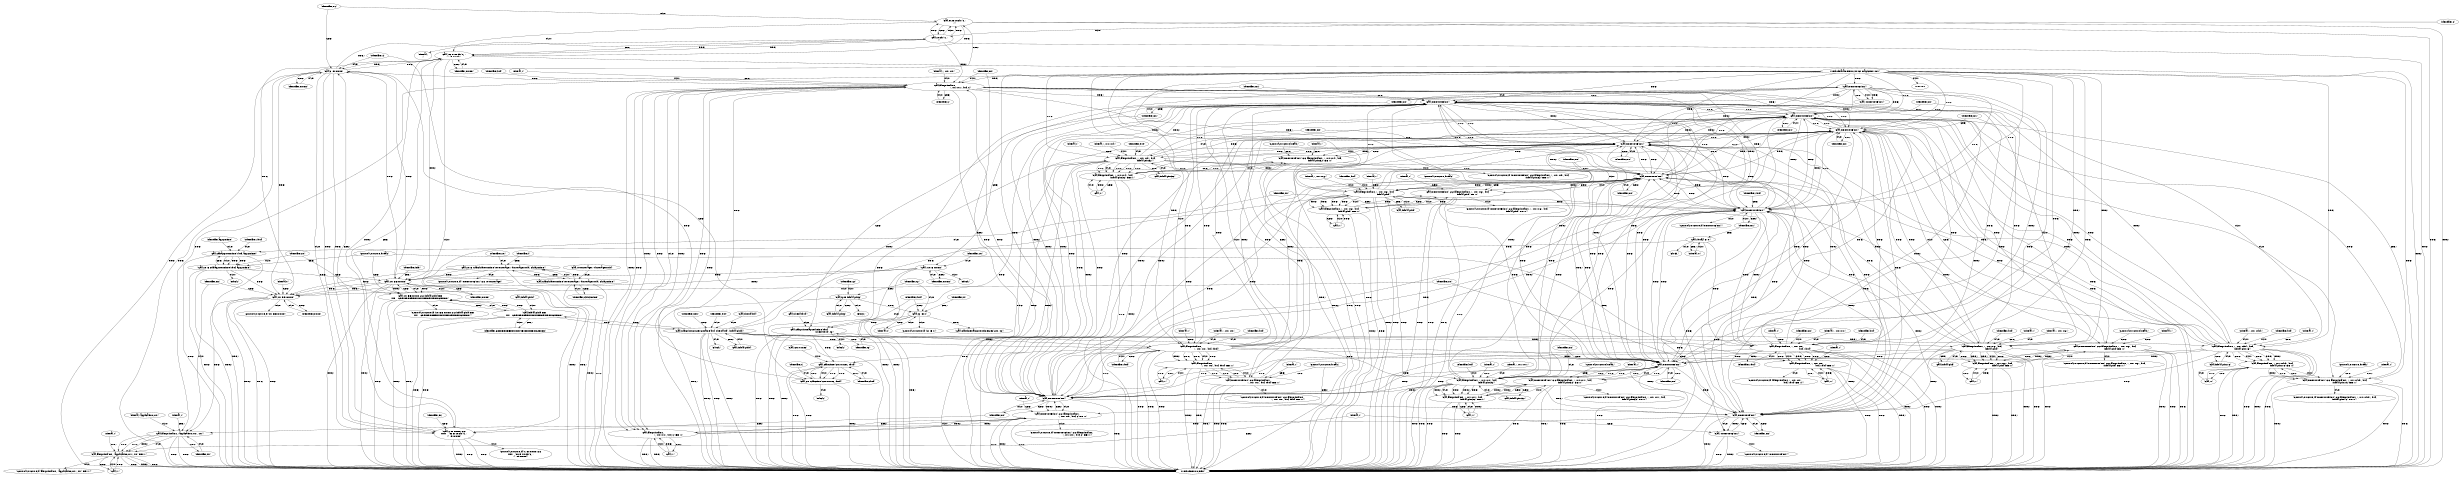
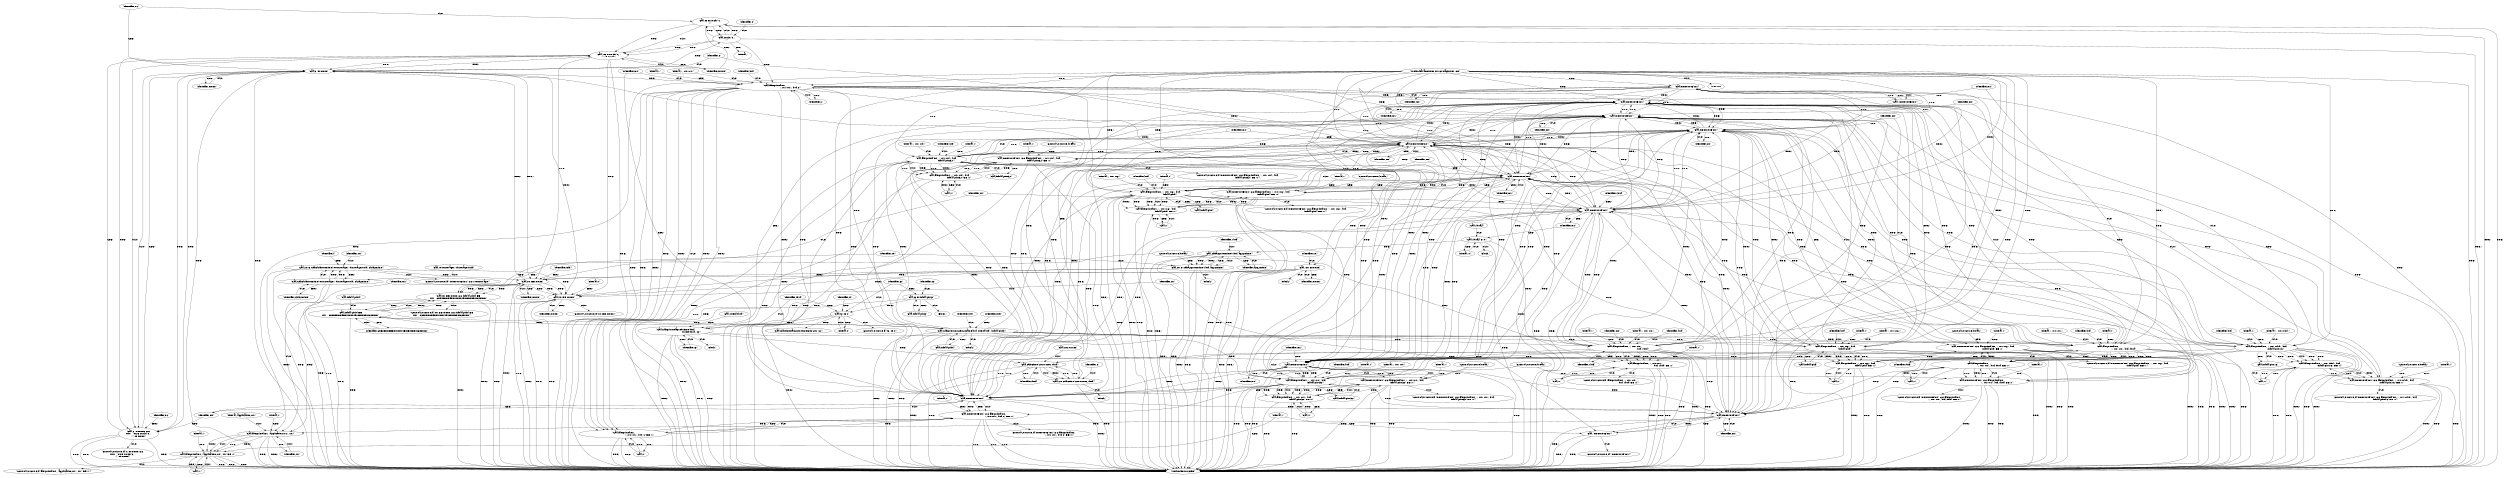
none -> (1477, 226)
(1701, 226) -> none
none -> (1241, 260)
(748, 314) -> none
